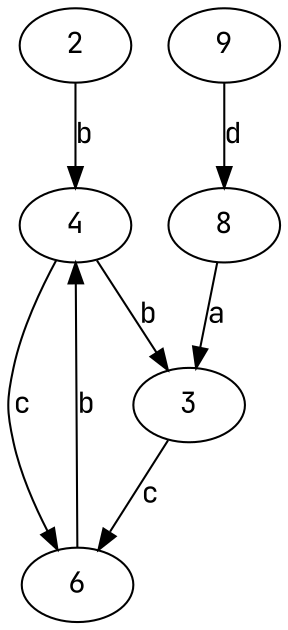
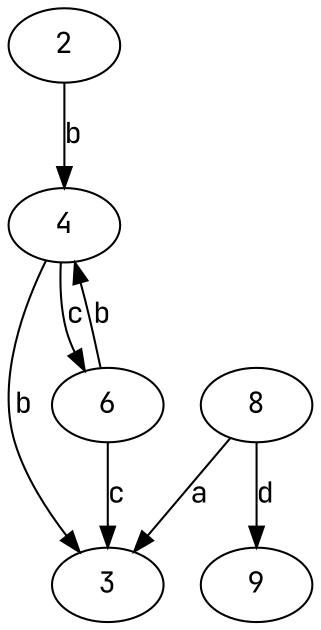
(224, 125) -> (257, 485)
(139, 486) -> (108, 485)
